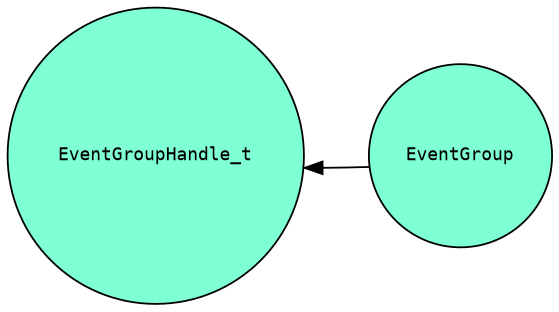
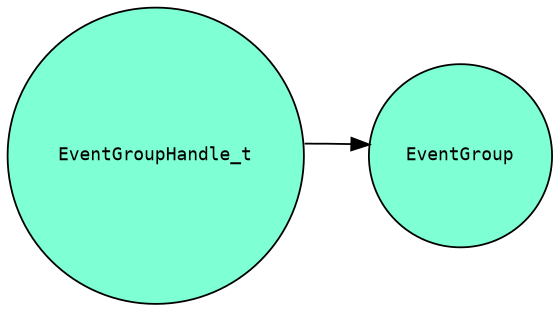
(346, 168) -> (328, 144)
